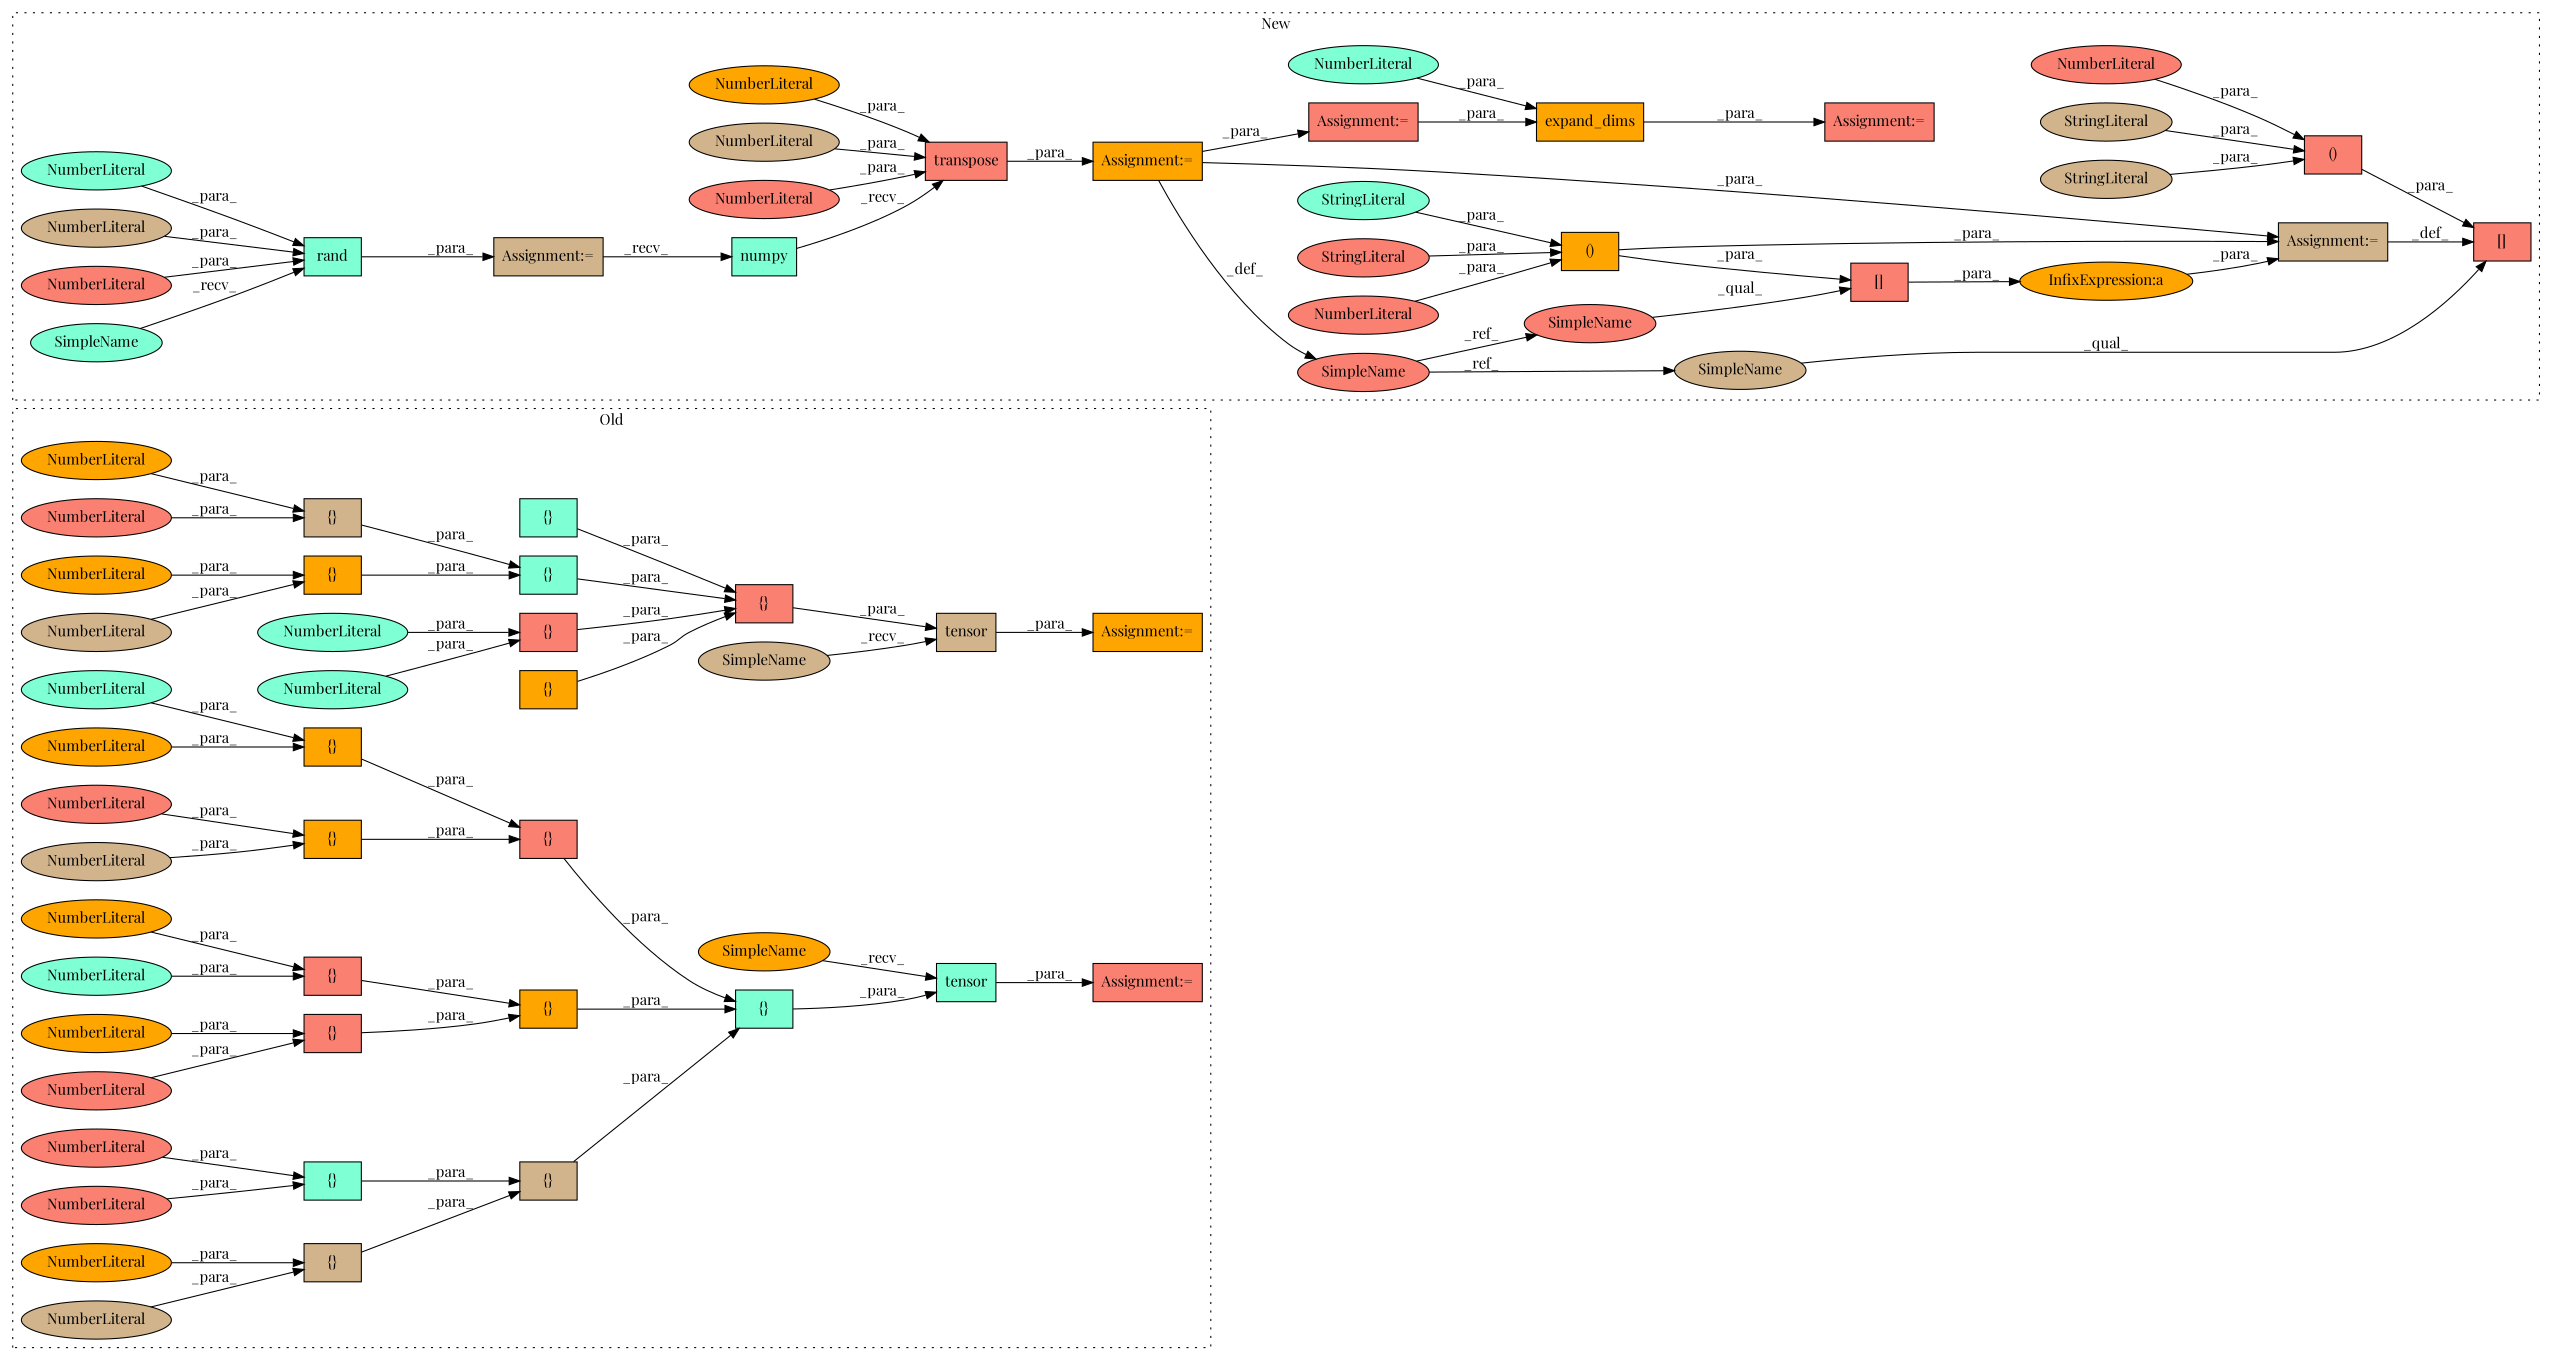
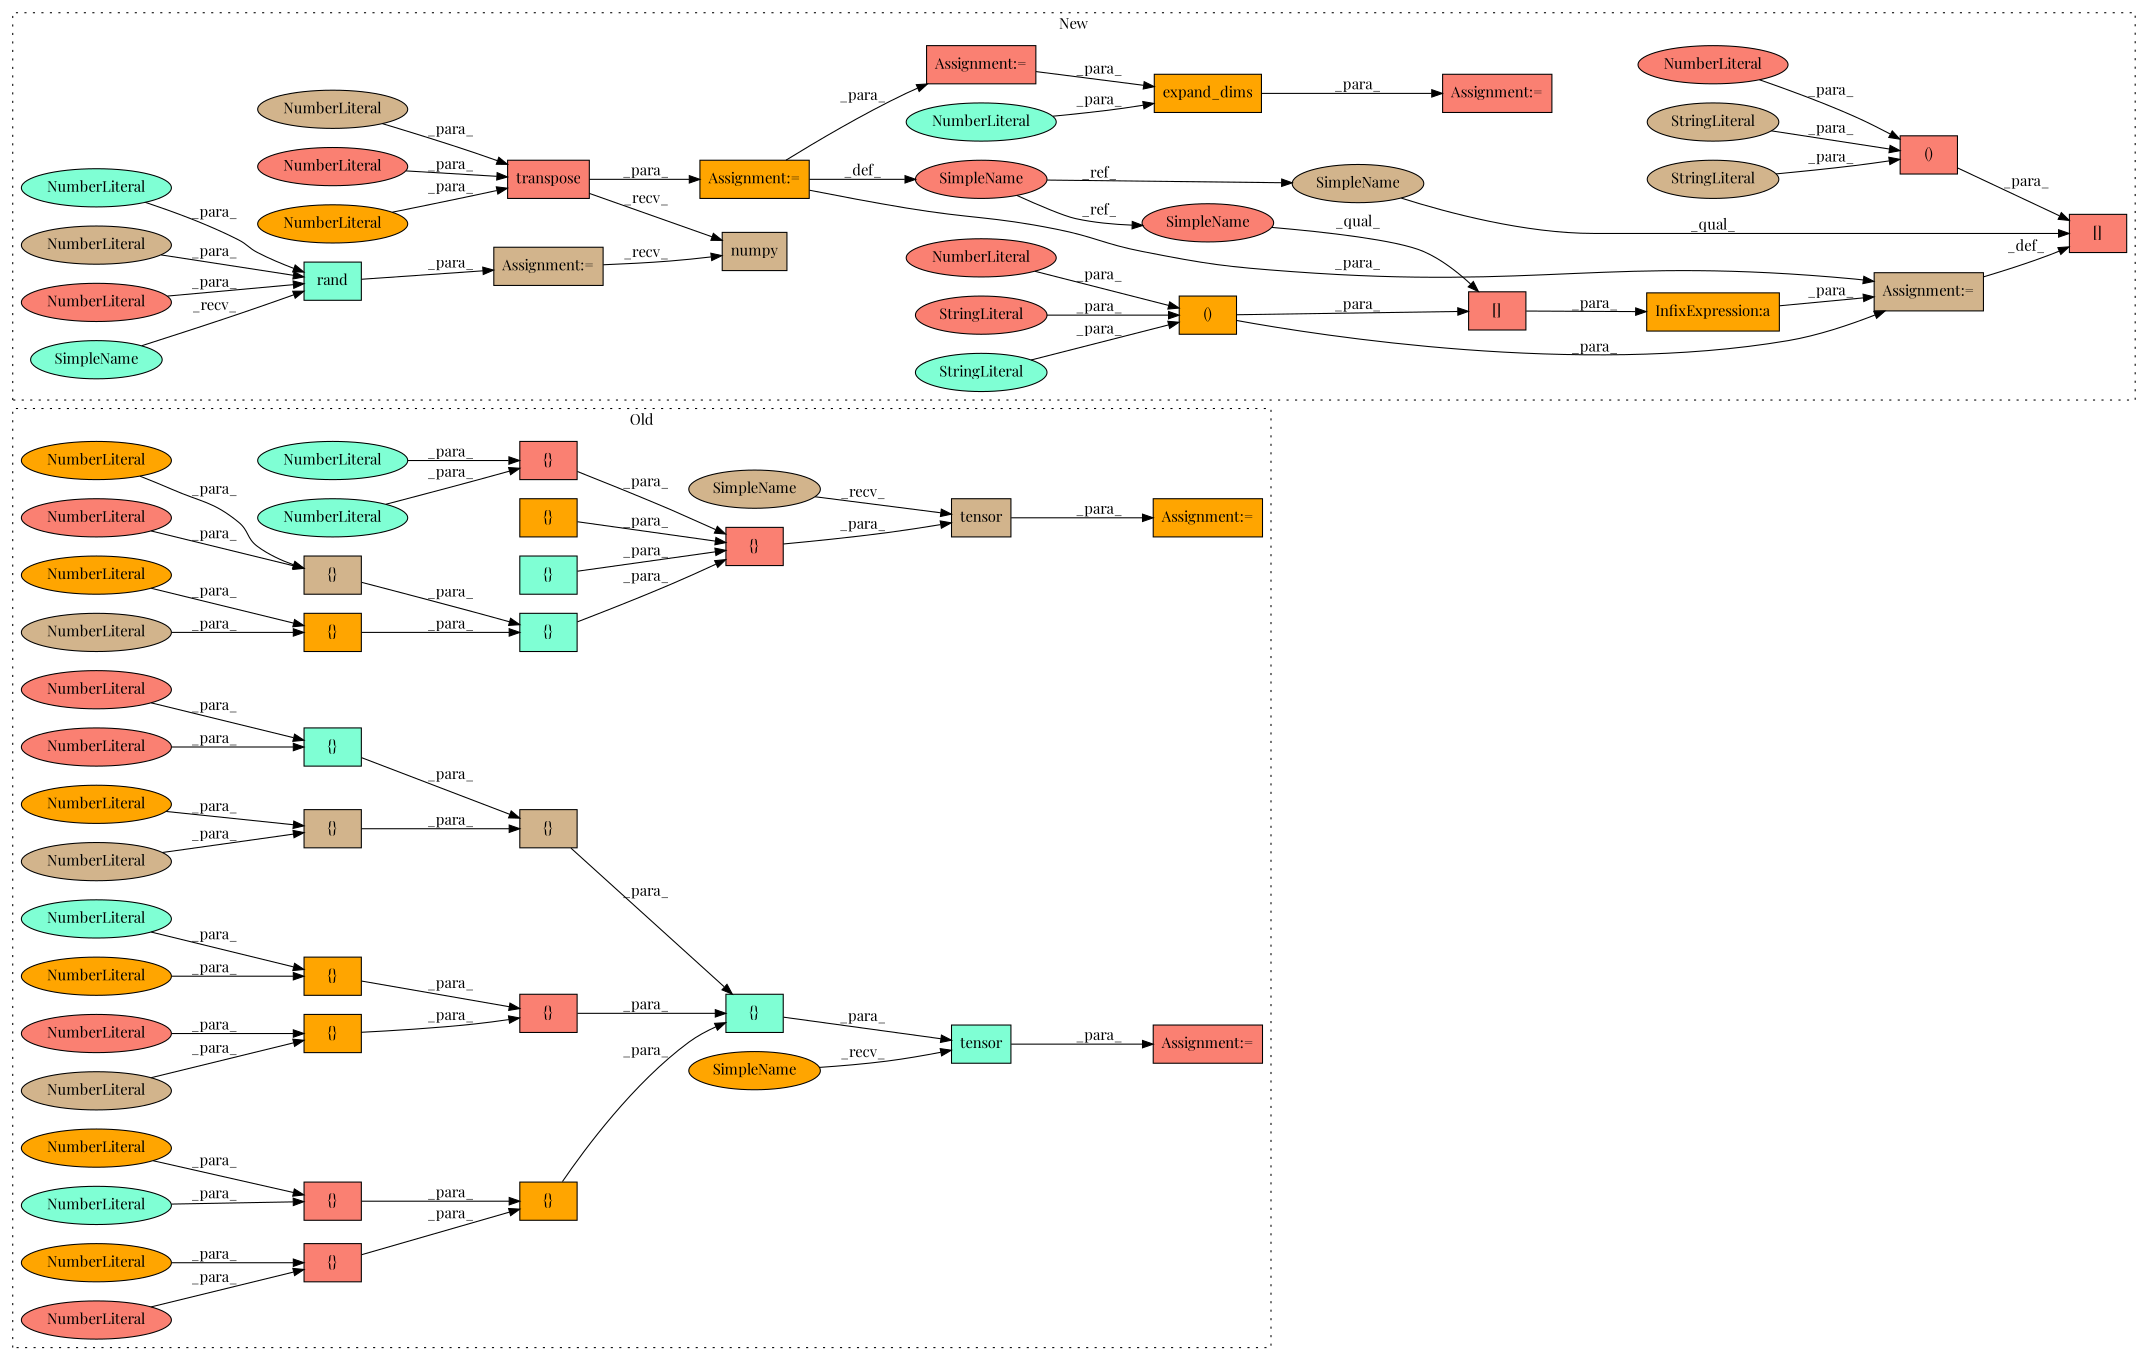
(868, 224) -> (651, 215)
(764, 257) -> (755, 251)
(2106, 281) -> (1713, 312)
